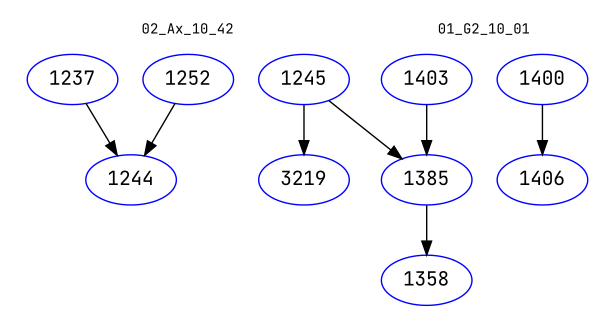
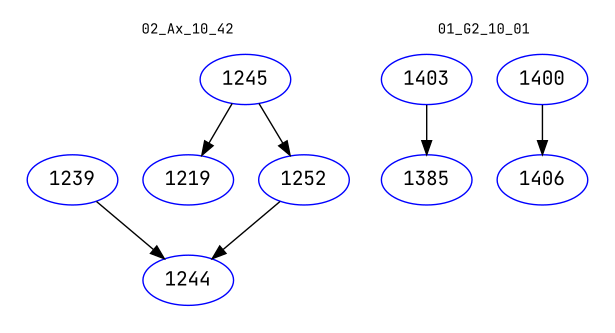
(73, 79) -> (73, 180)
(351, 118) -> (271, 123)
(304, 180) -> (188, 180)
(427, 280) -> none
